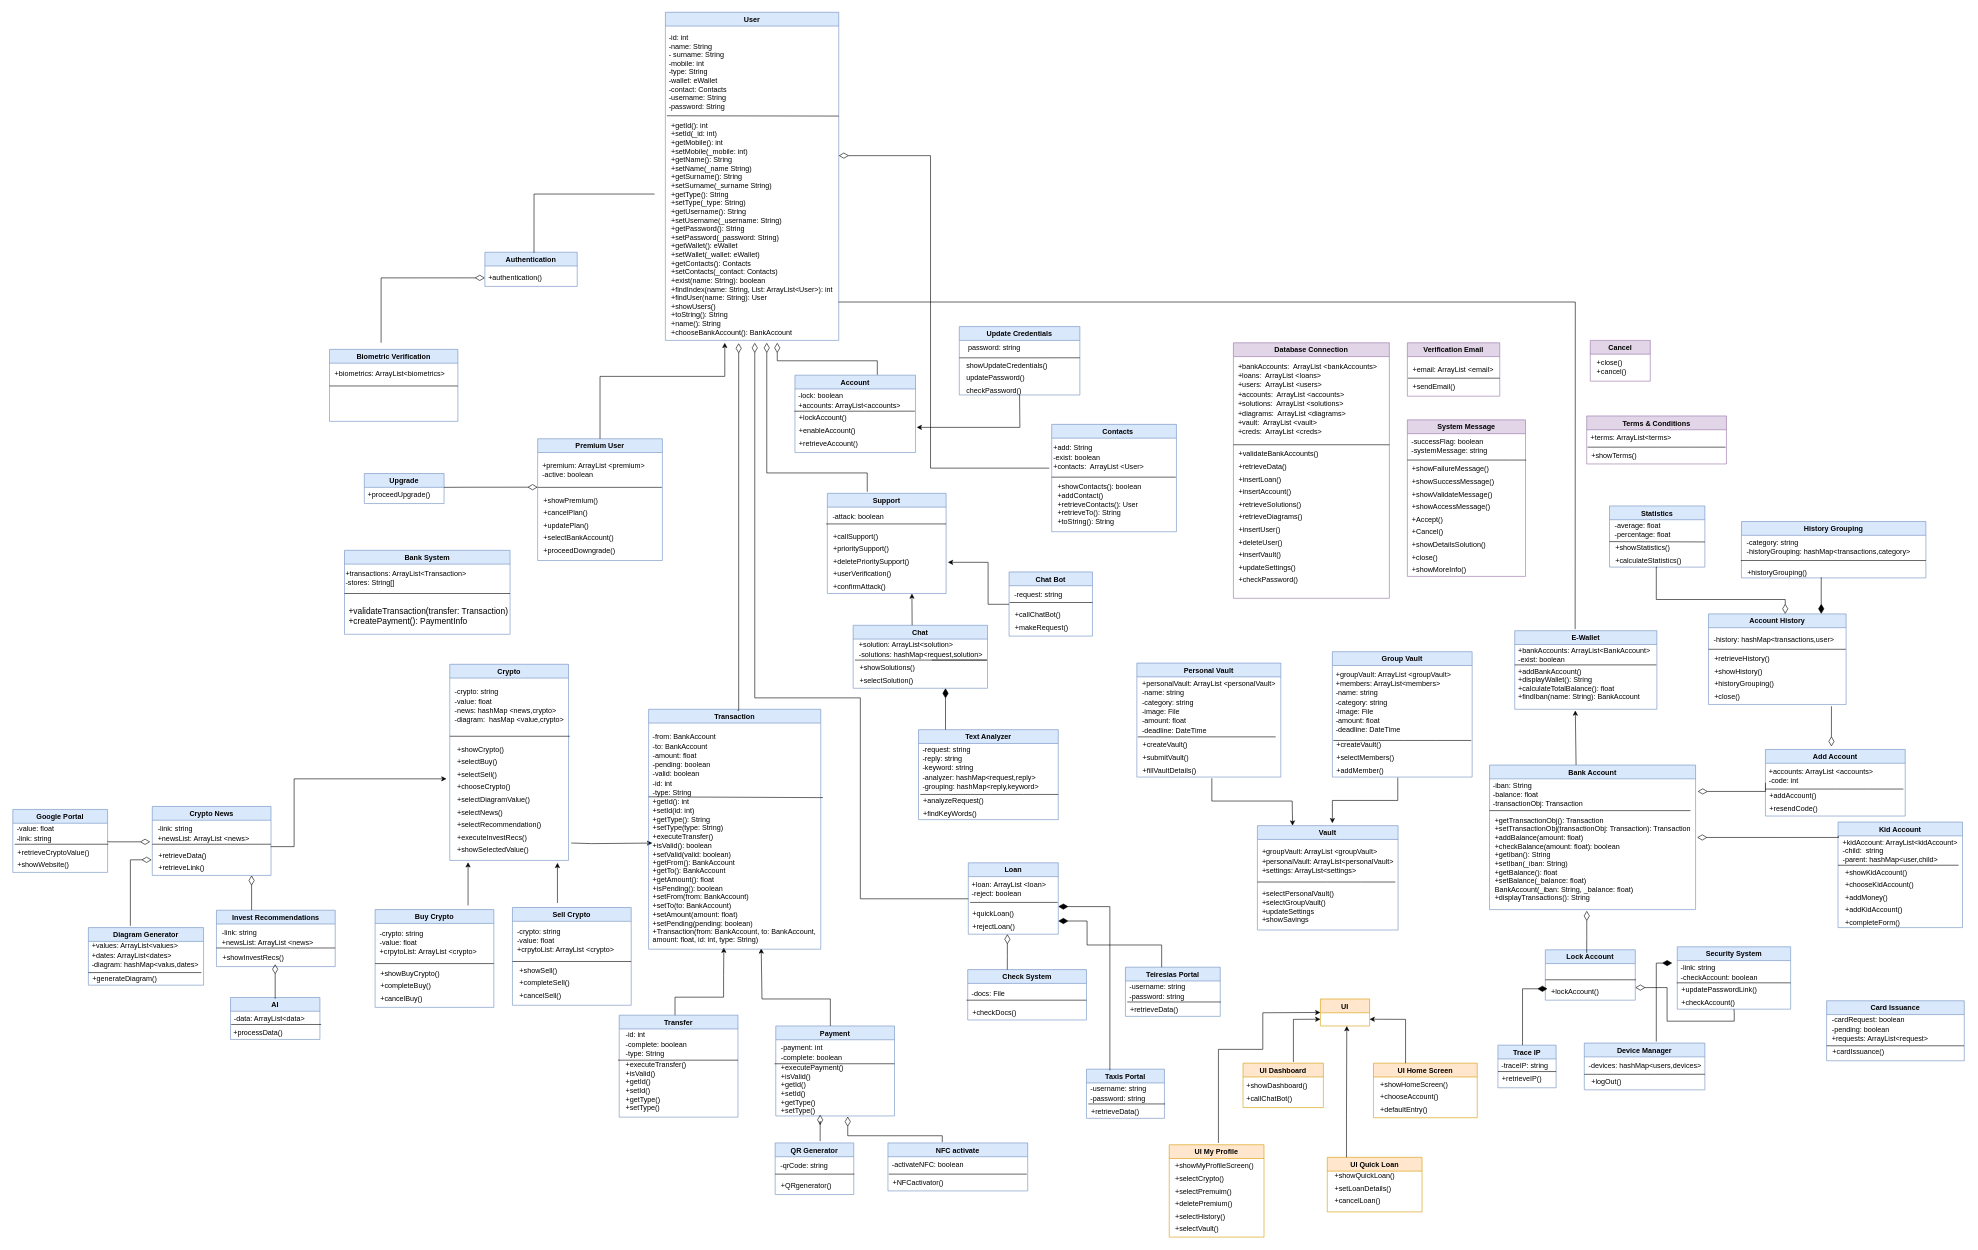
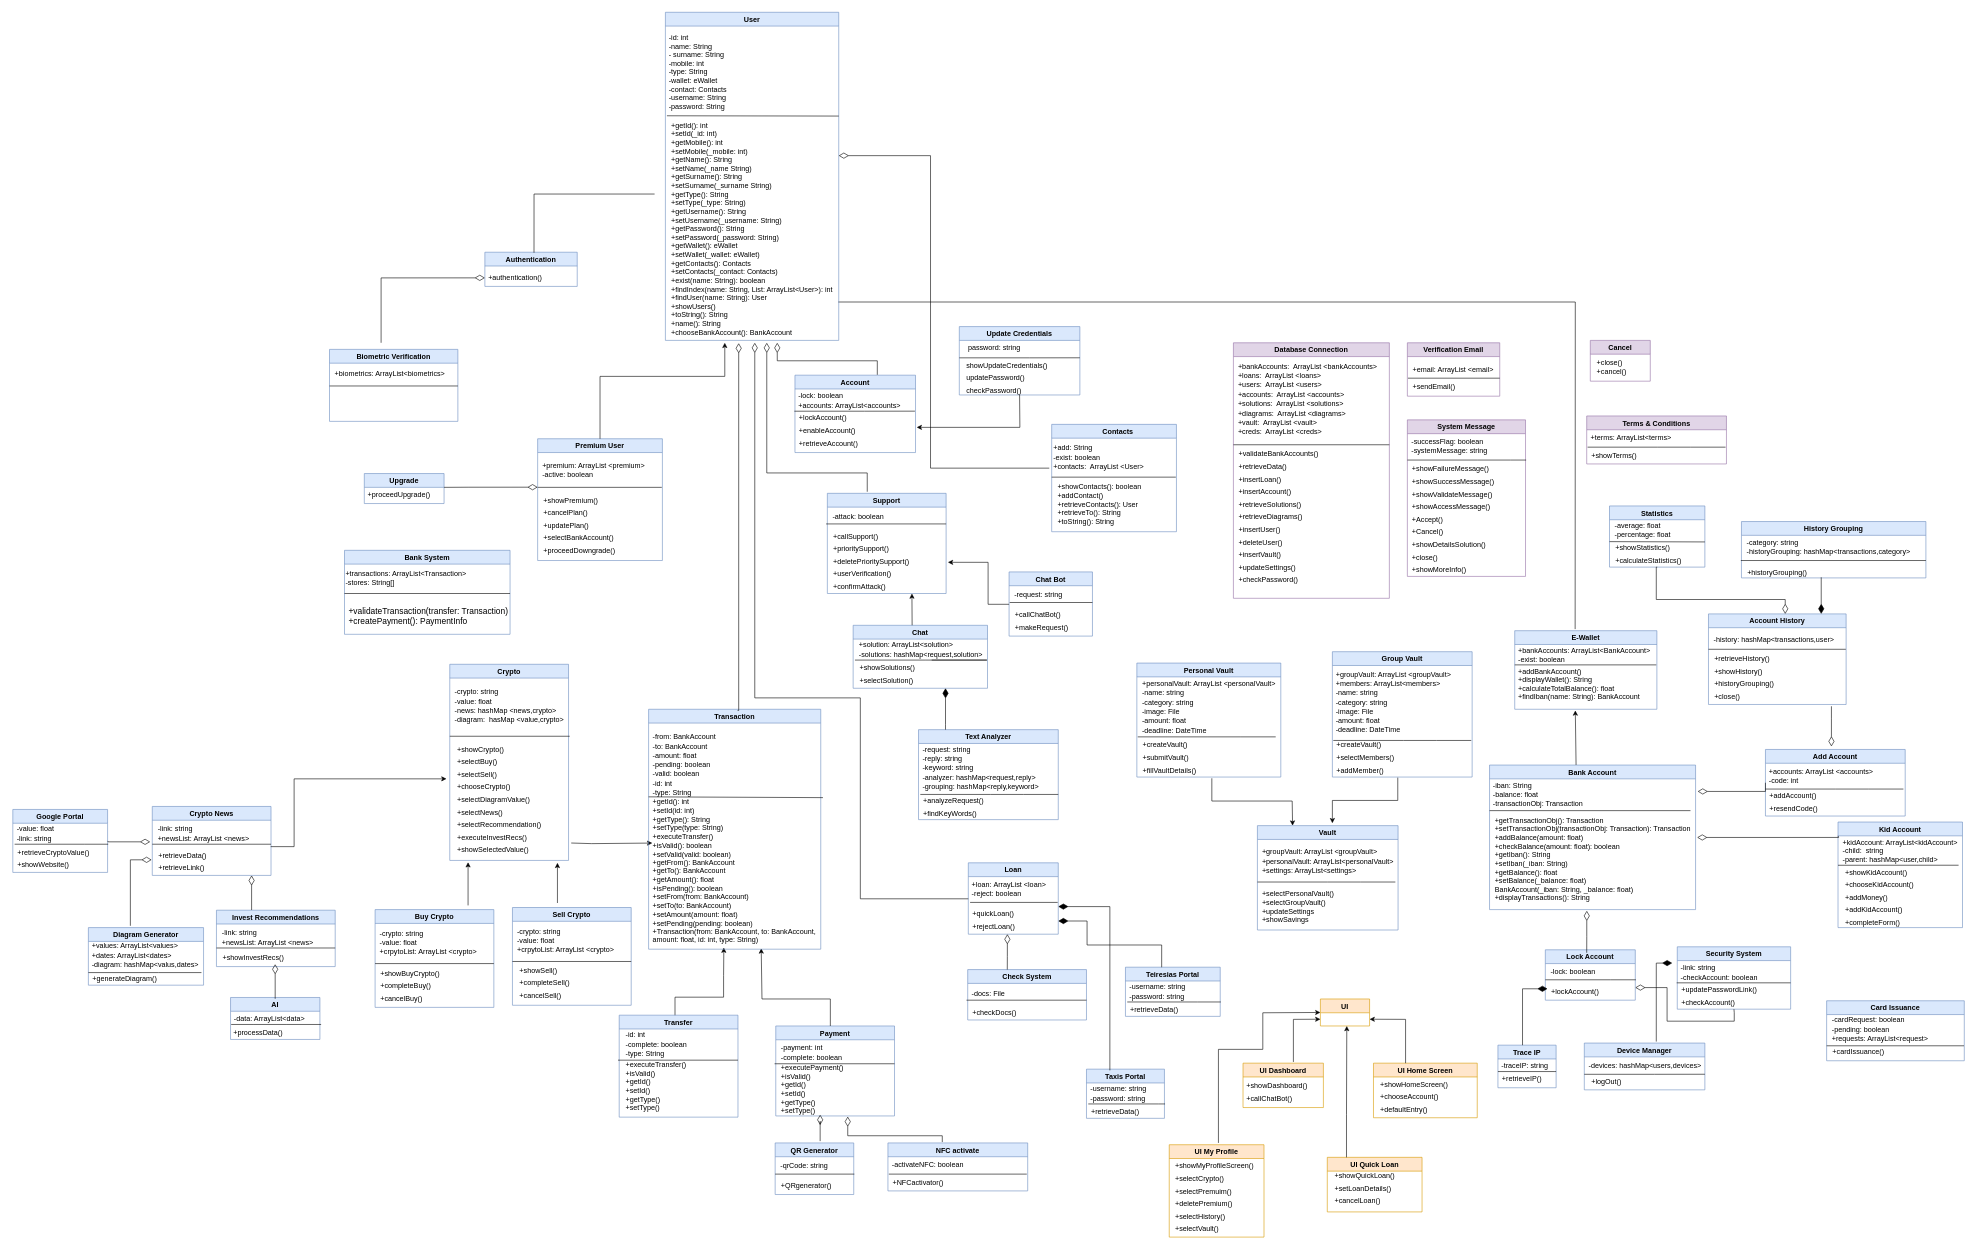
none -> (1575, 972)
